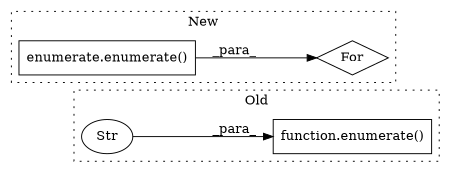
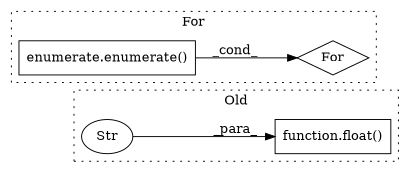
(204, 22) -> (194, 22)
(234, 51) -> (235, 51)
(352, 137) -> (333, 137)
